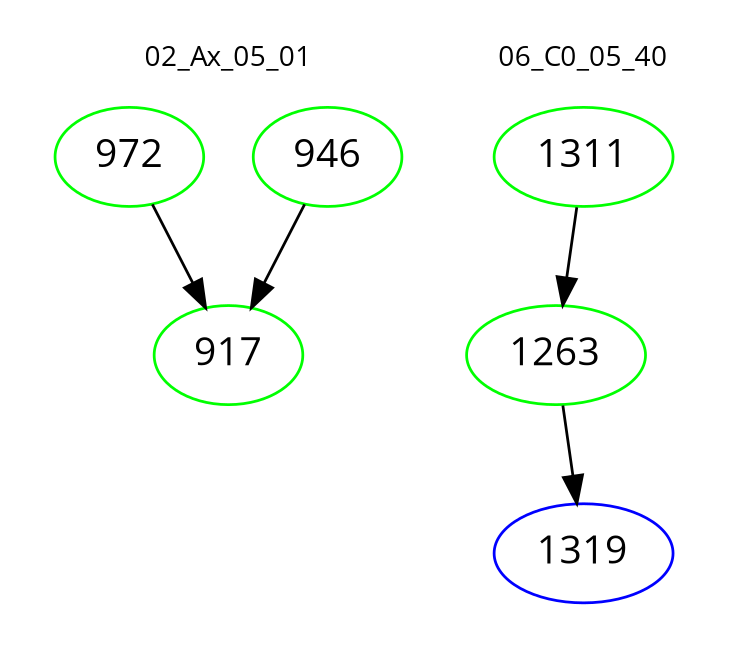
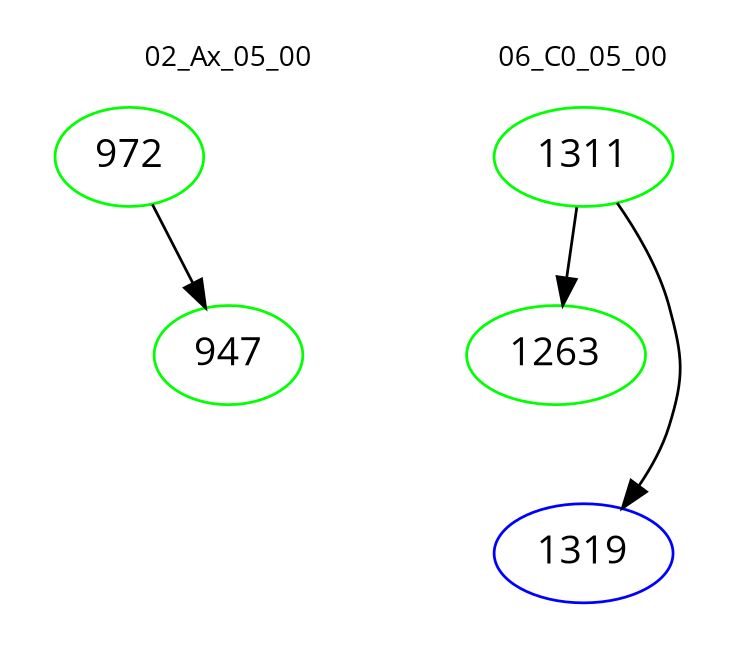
(228, 59) -> (228, 59)
(584, 59) -> (584, 59)
(328, 157) -> none
(228, 355) -> (228, 355)
(568, 441) -> (677, 342)
